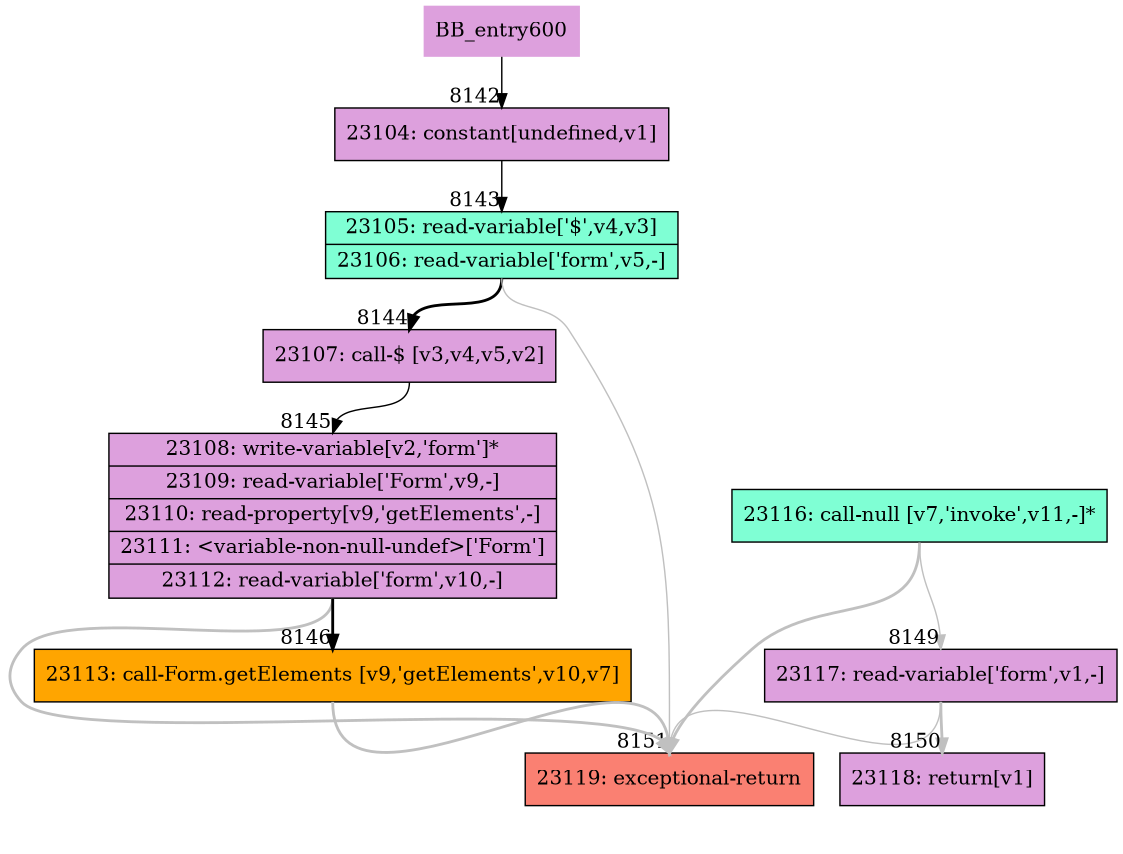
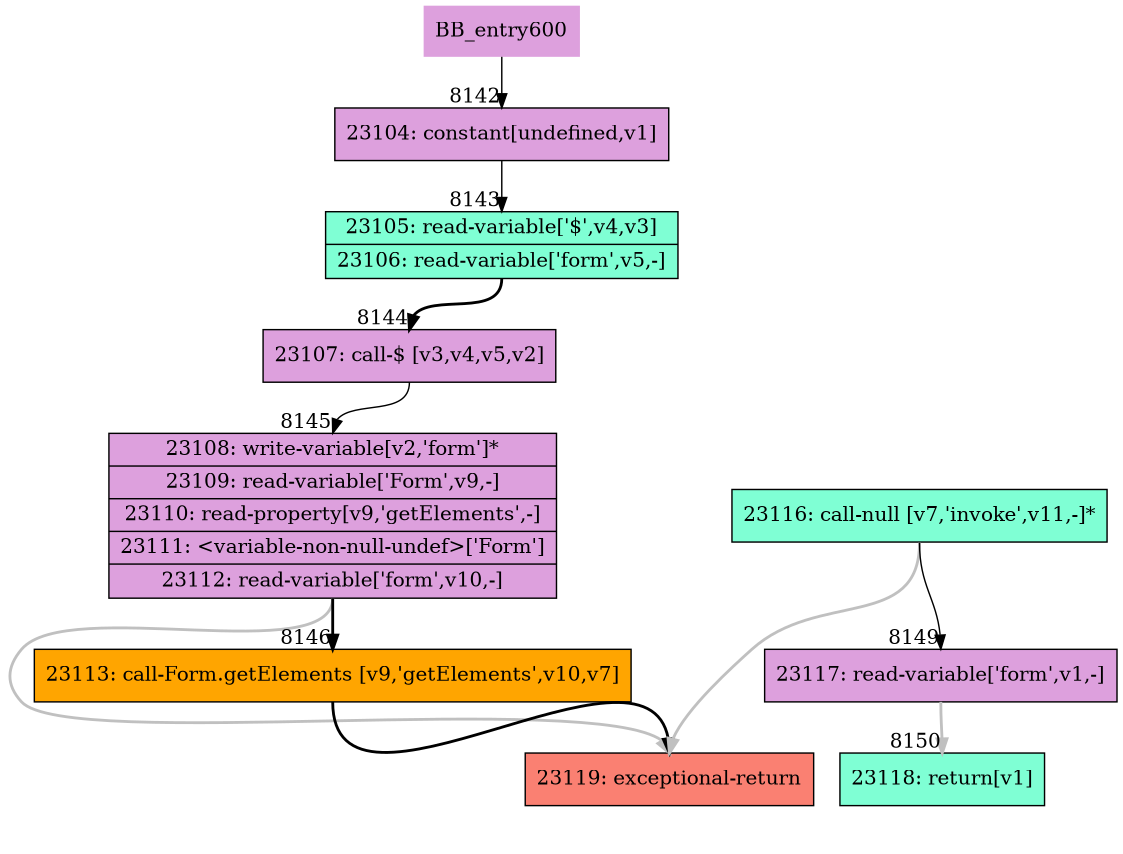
(646, 481) -> none
(928, 589) -> (928, 589)
(812, 729) -> none
(494, 730) -> (494, 730)
(942, 779) -> (942, 779)
